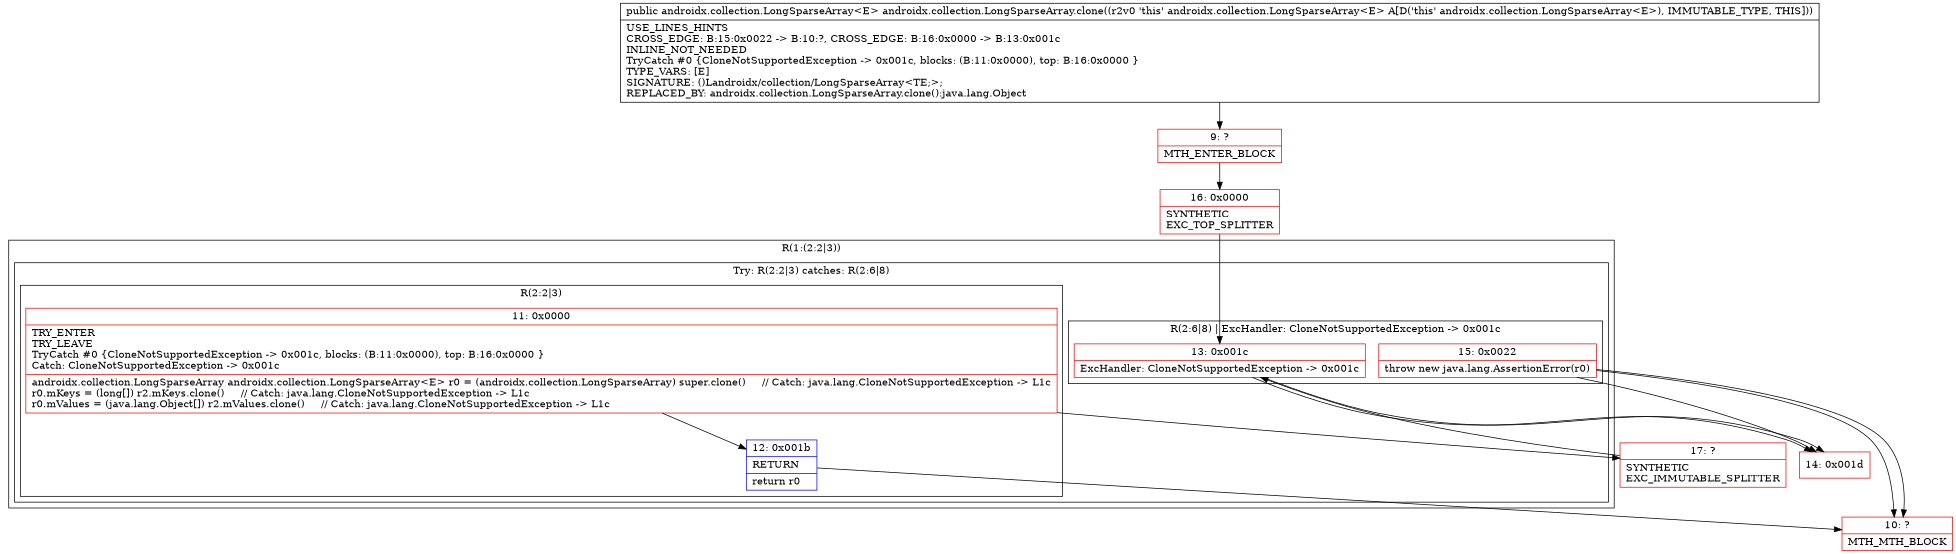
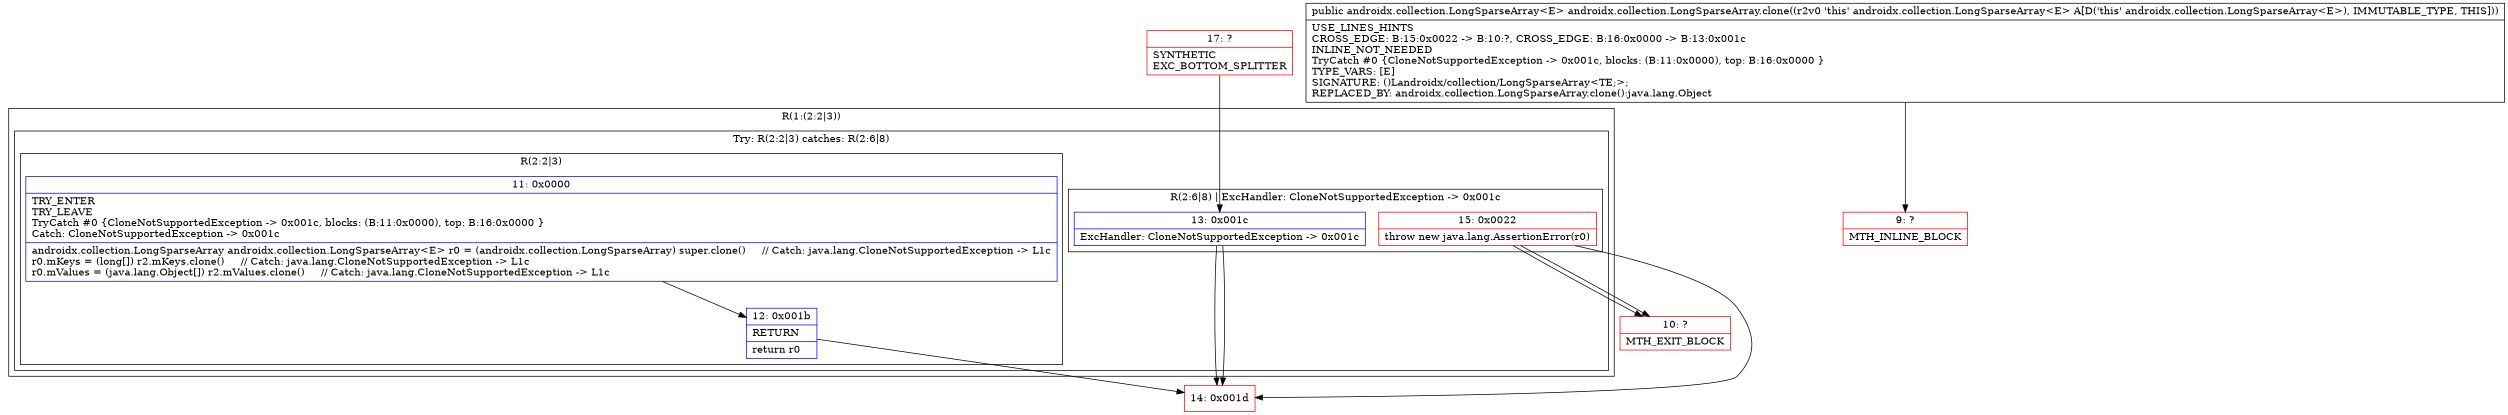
(1220, 154) -> (1905, 237)
(1220, 212) -> none
(541, 361) -> (541, 229)
(1220, 361) -> (1220, 229)
(1335, 436) -> none
(1703, 479) -> (1220, 66)
(1300, 497) -> (961, 360)
(1897, 542) -> (1675, 341)
